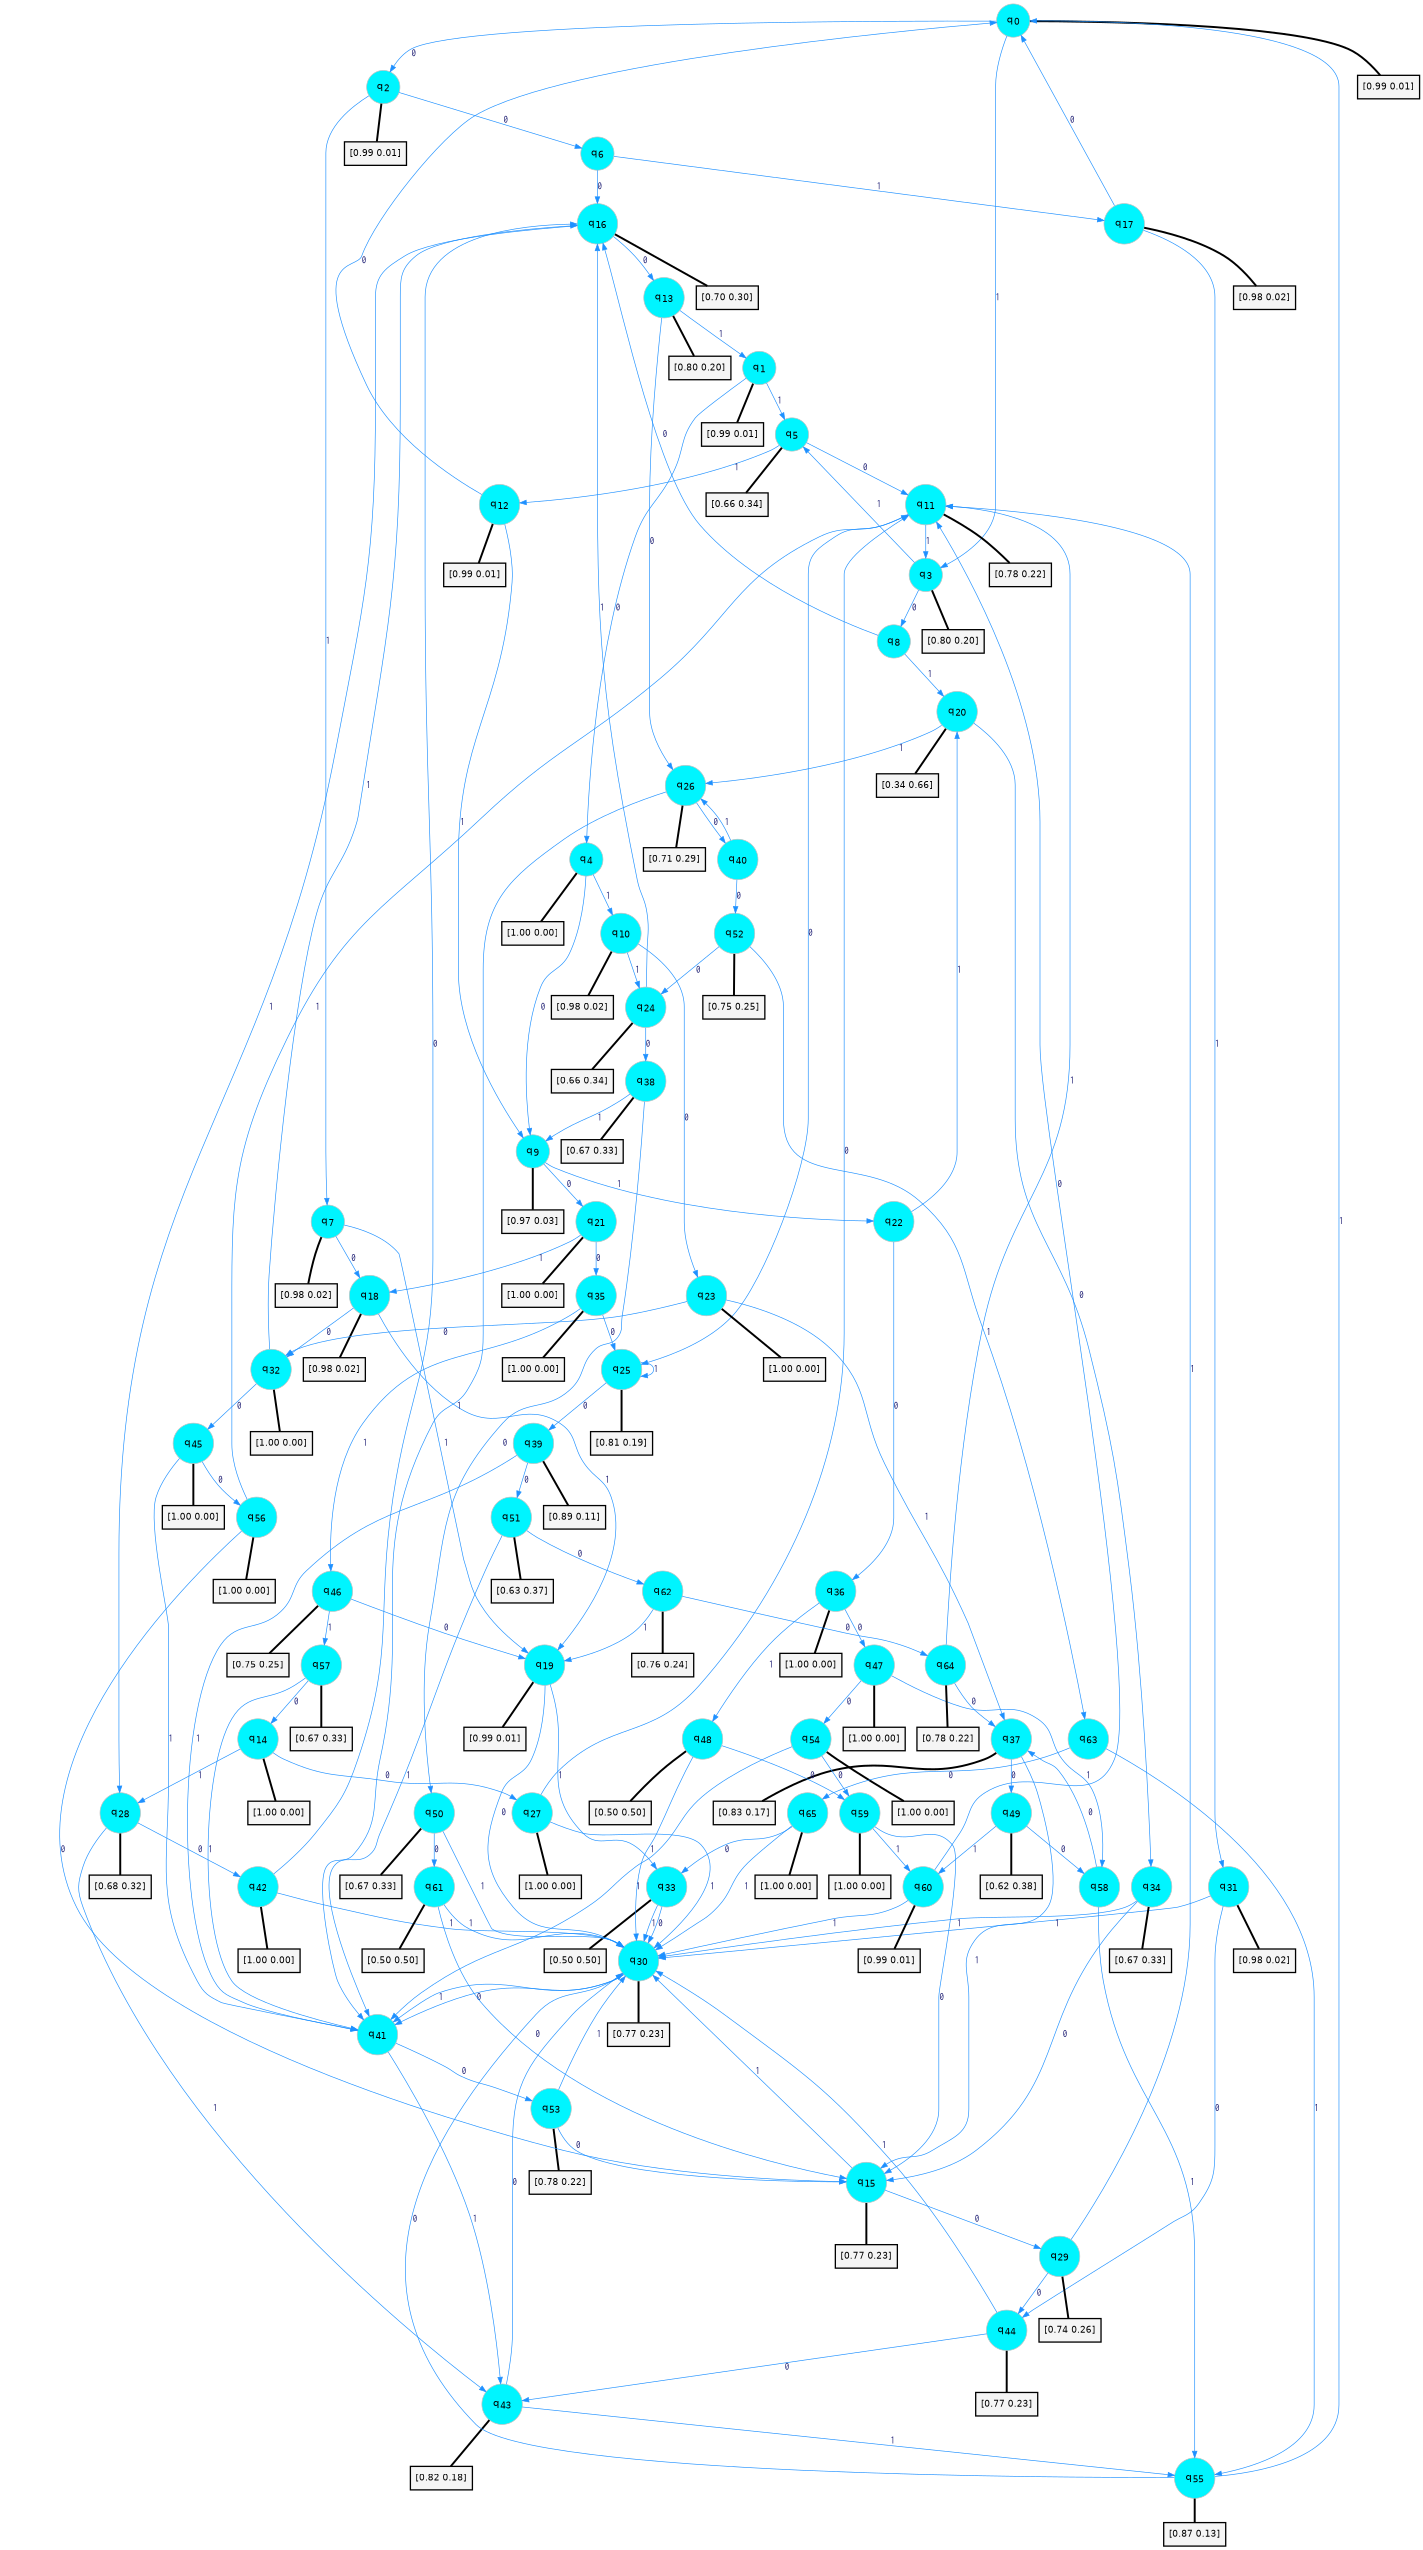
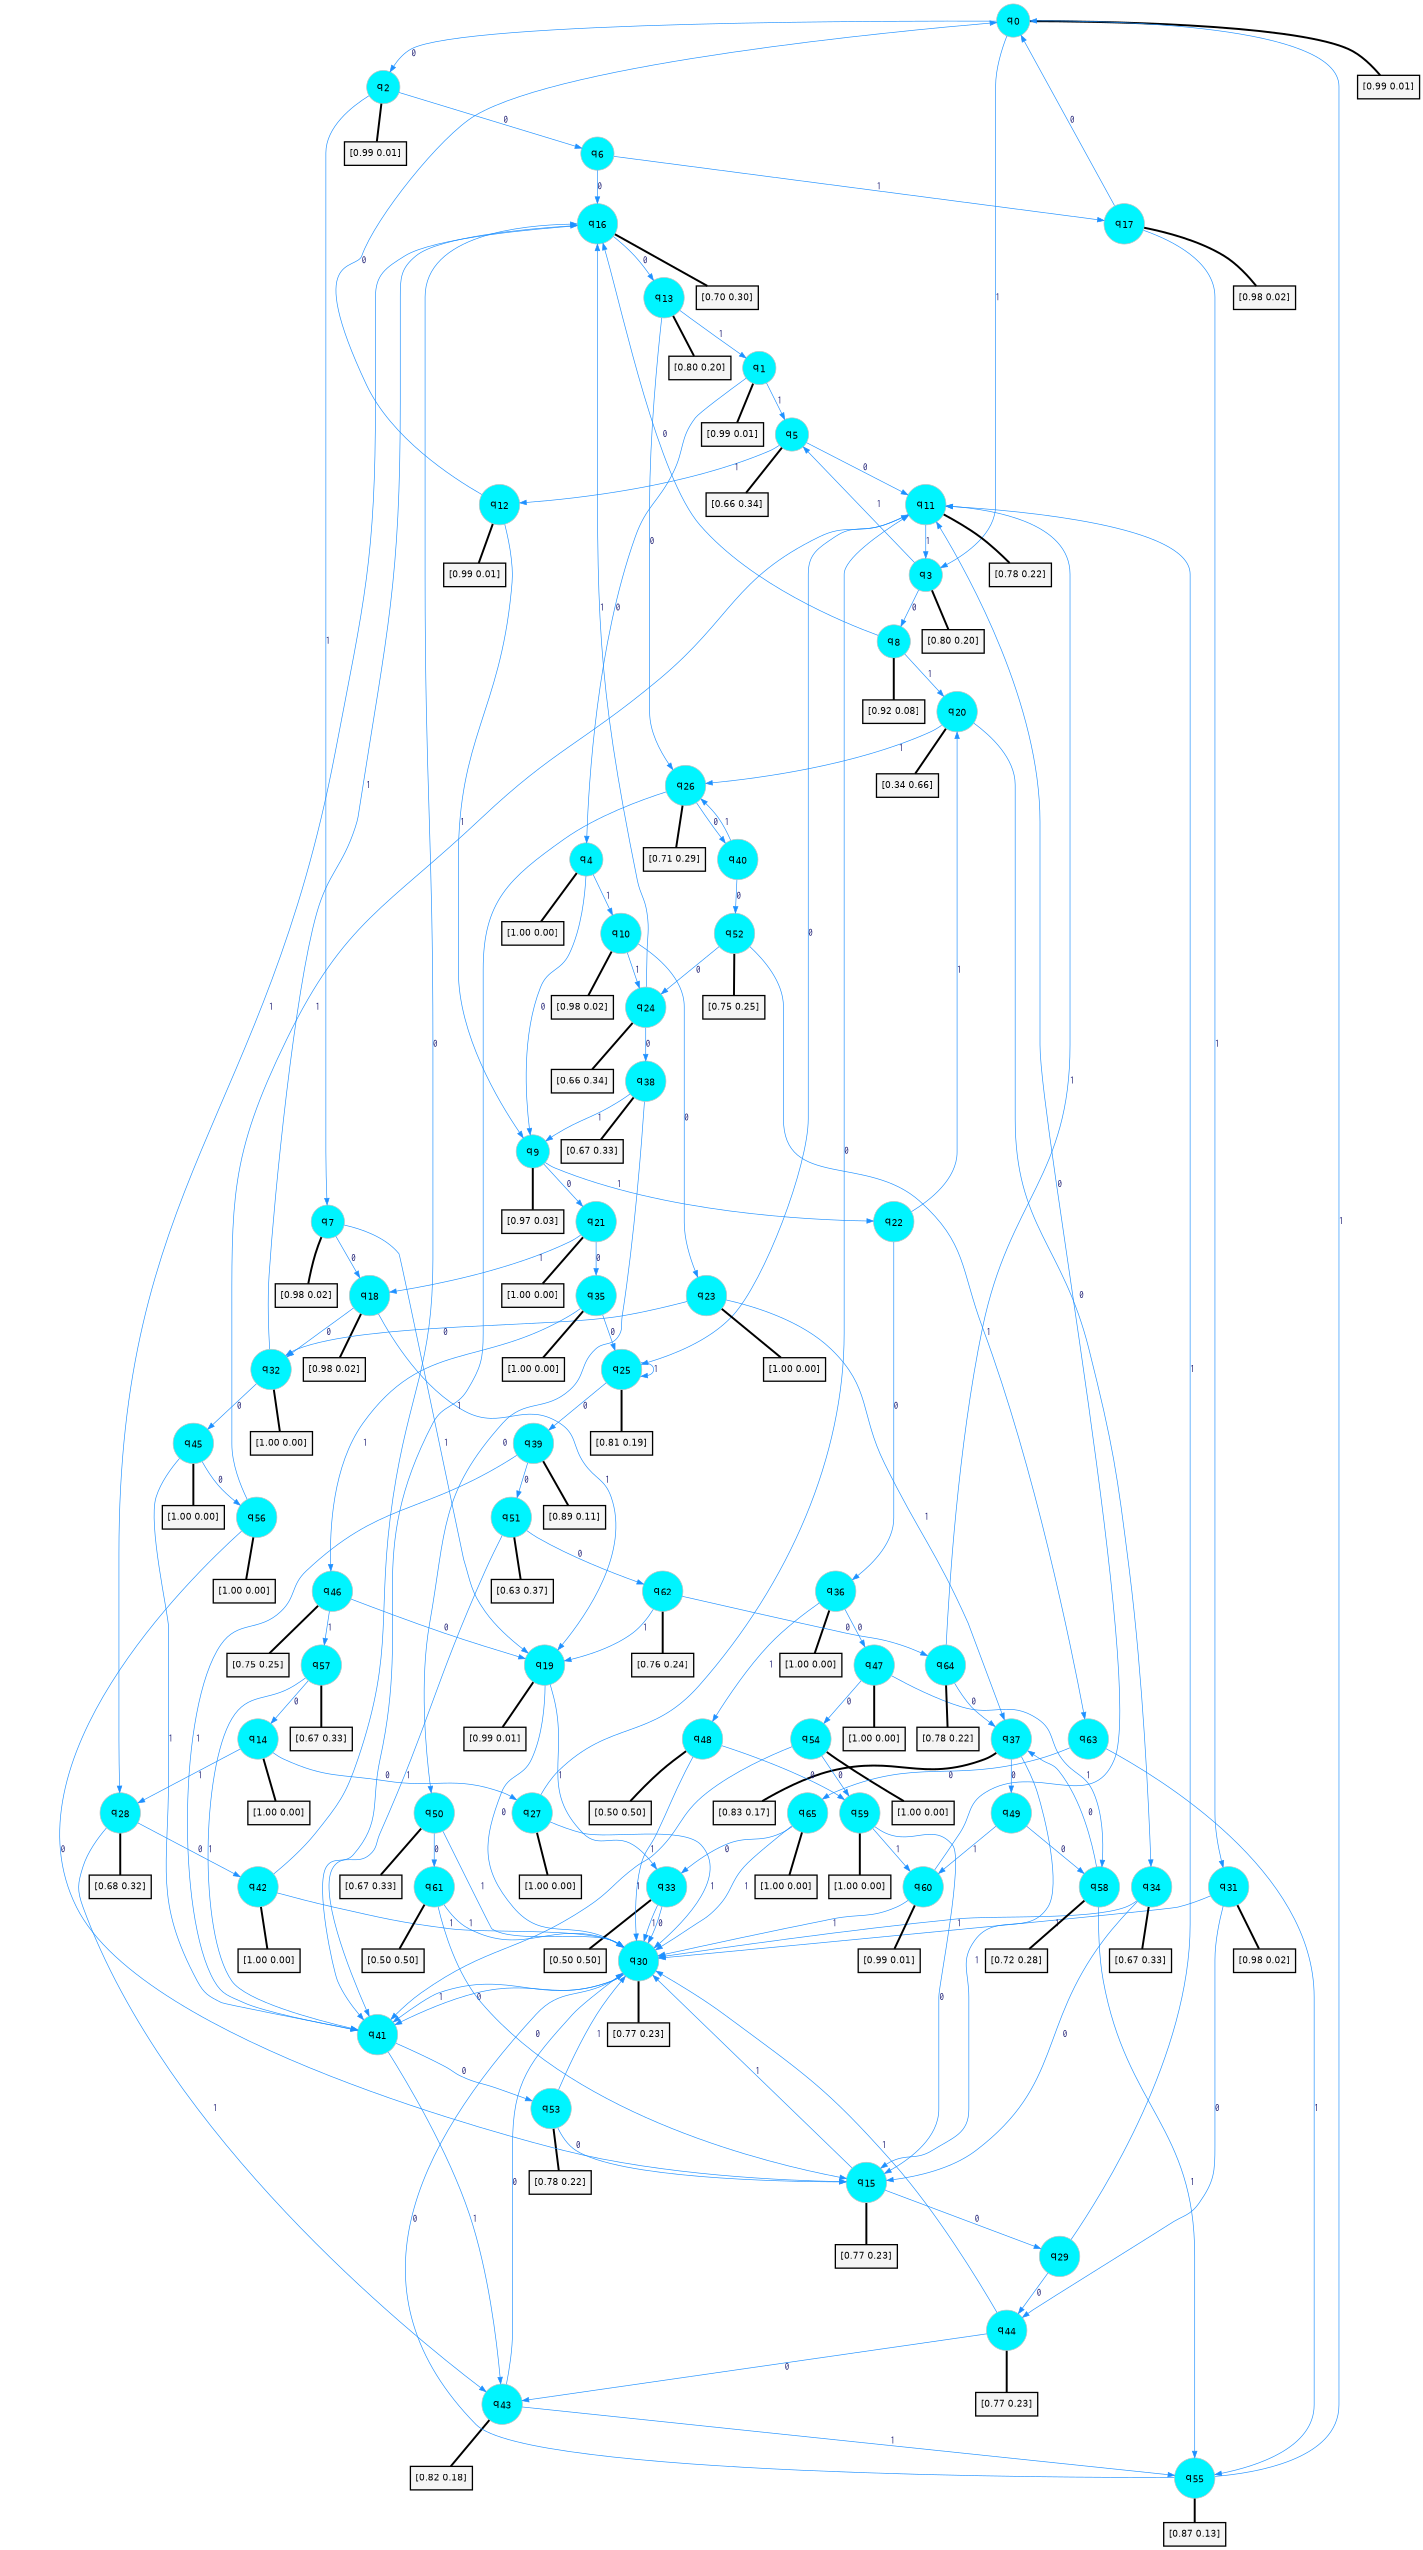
none -> (894, 712)
(1011, 1887) -> none
none -> (1017, 1961)
(1070, 2330) -> none
